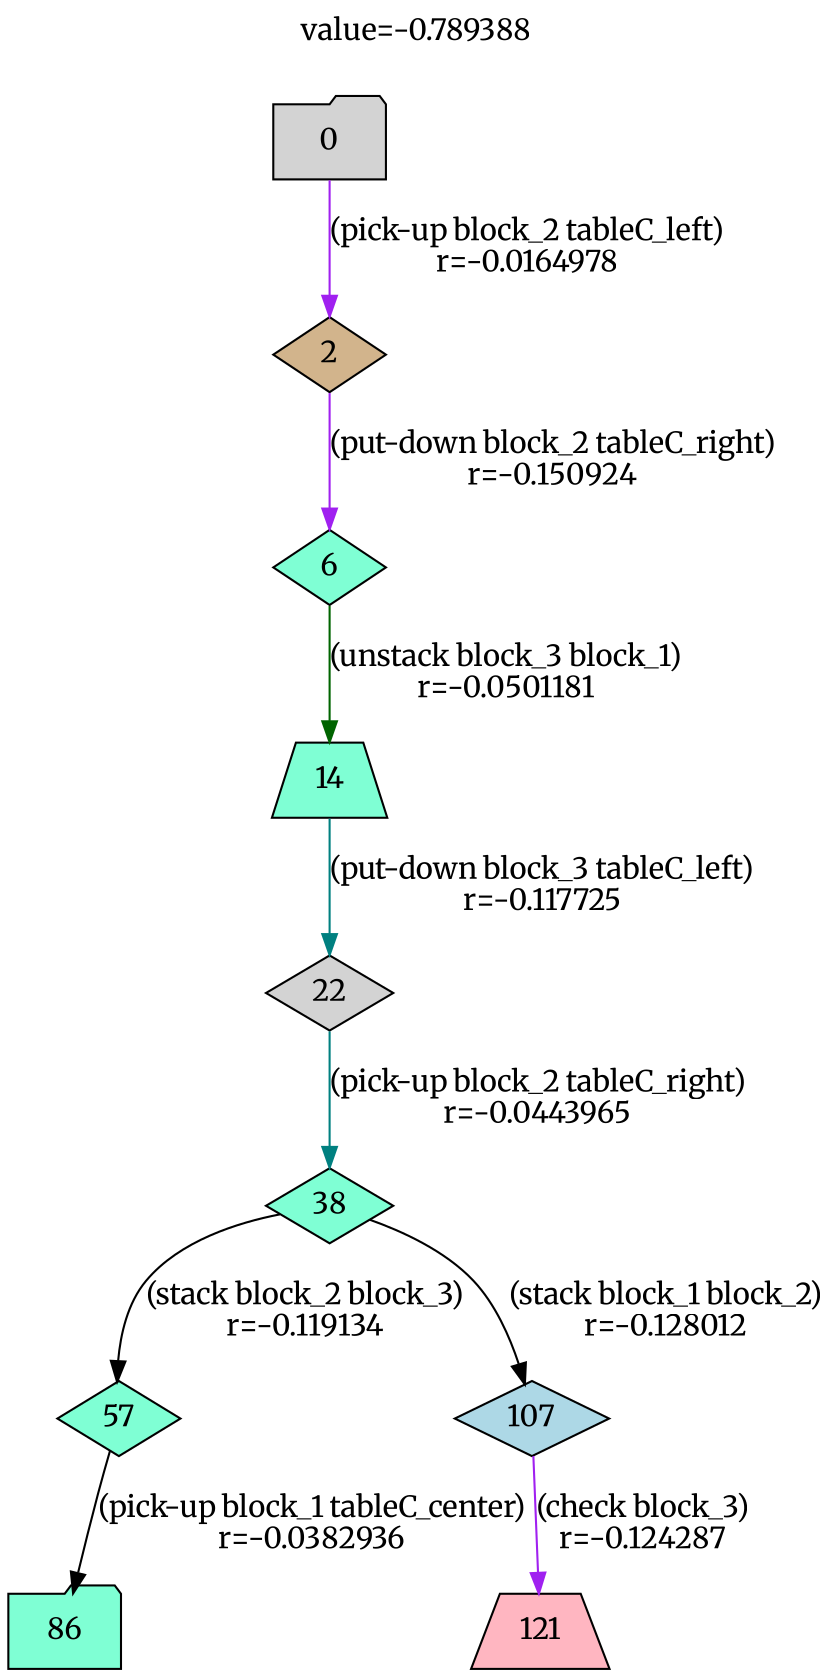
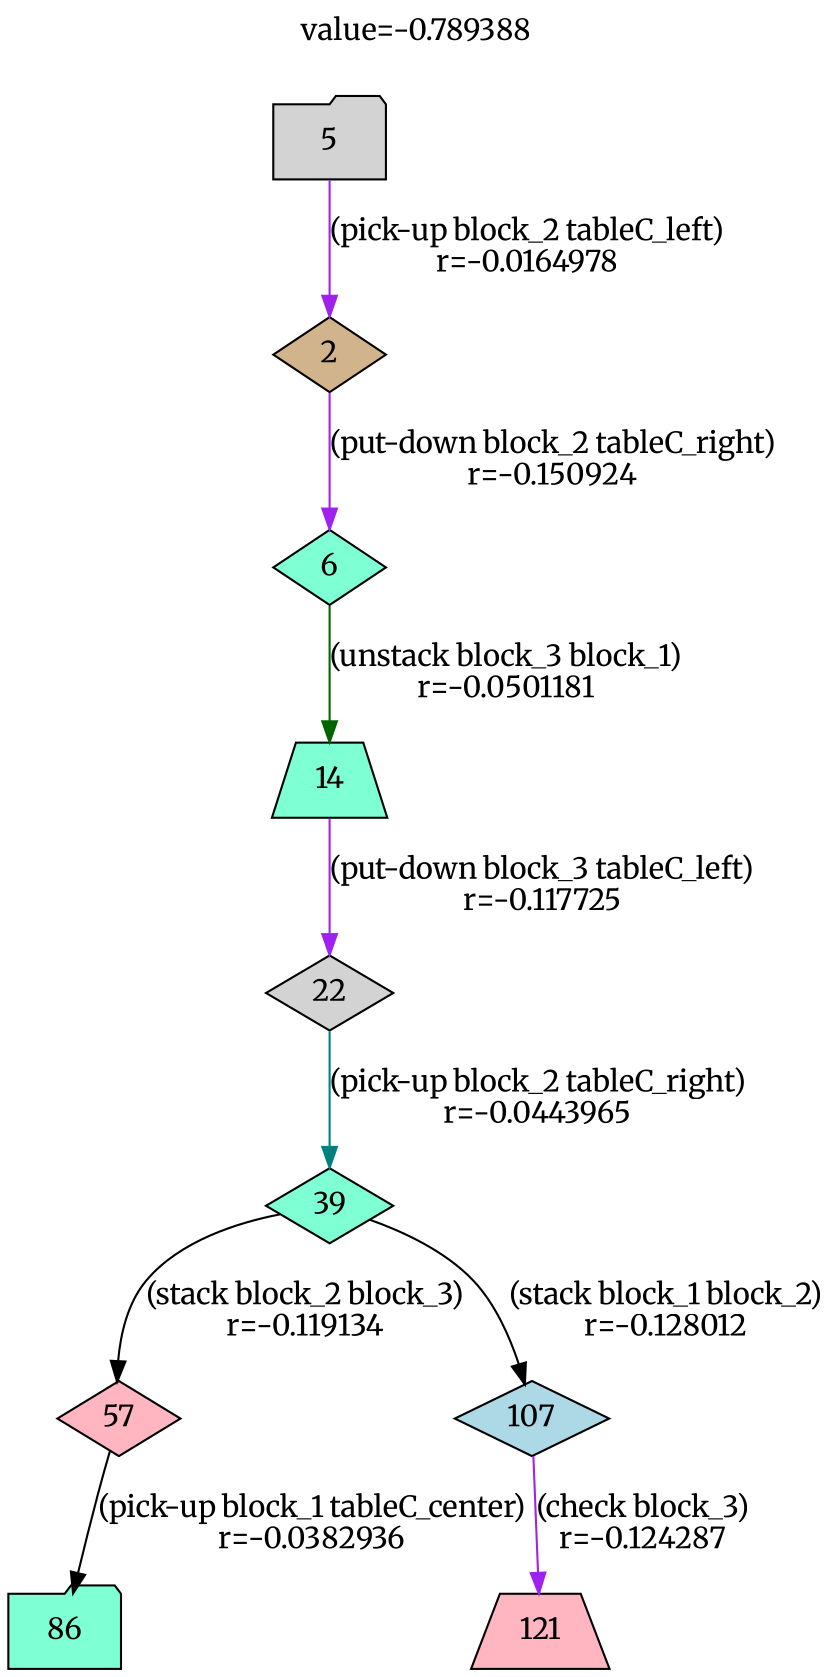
(330, 142) -> (330, 142)
(330, 876) -> (330, 876)
(330, 1206) -> (330, 1206)
(119, 1419) -> (119, 1419)
